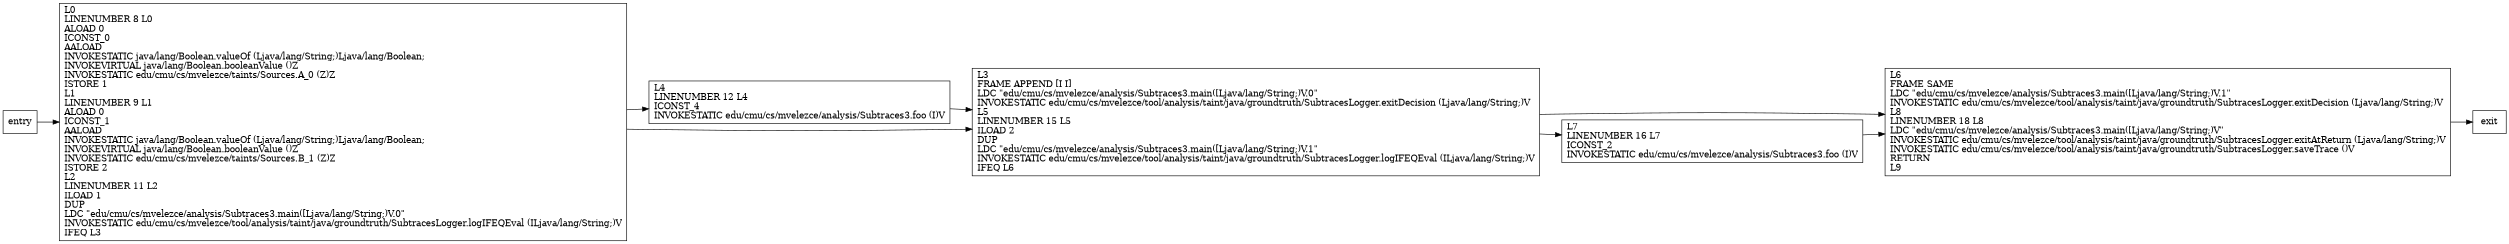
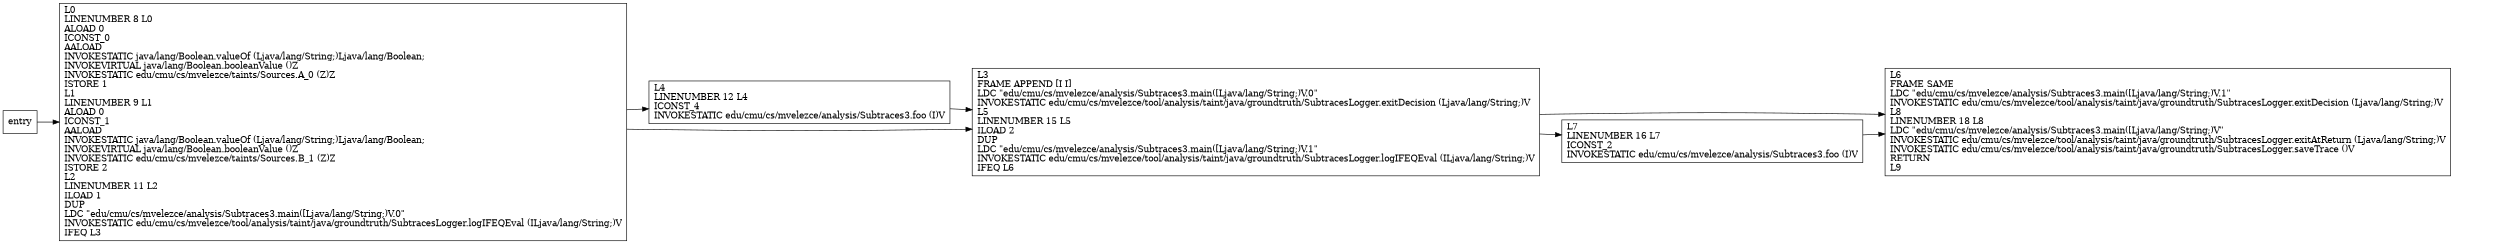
(2490, 122) -> none
